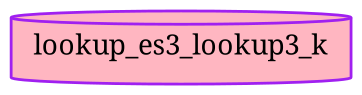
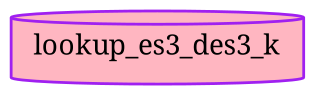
(181, 48) -> (157, 48)
